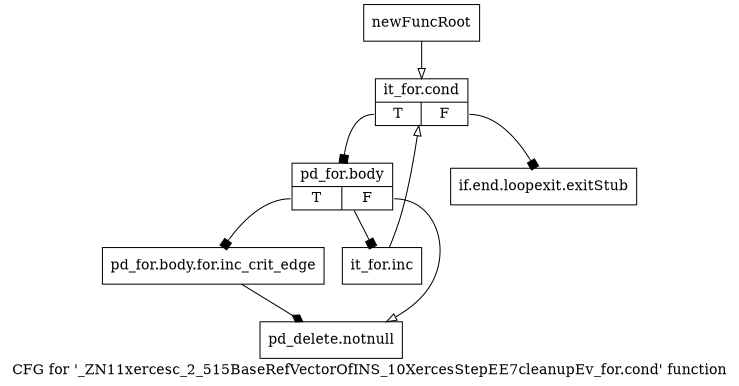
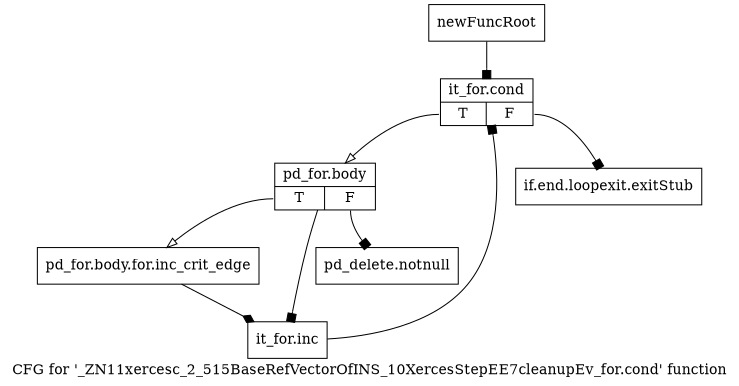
(422, 55) -> (487, 55)
(353, 128) -> (392, 127)
(407, 193) -> (468, 284)
(256, 212) -> (221, 212)
(440, 254) -> (354, 225)
(267, 300) -> (212, 300)
